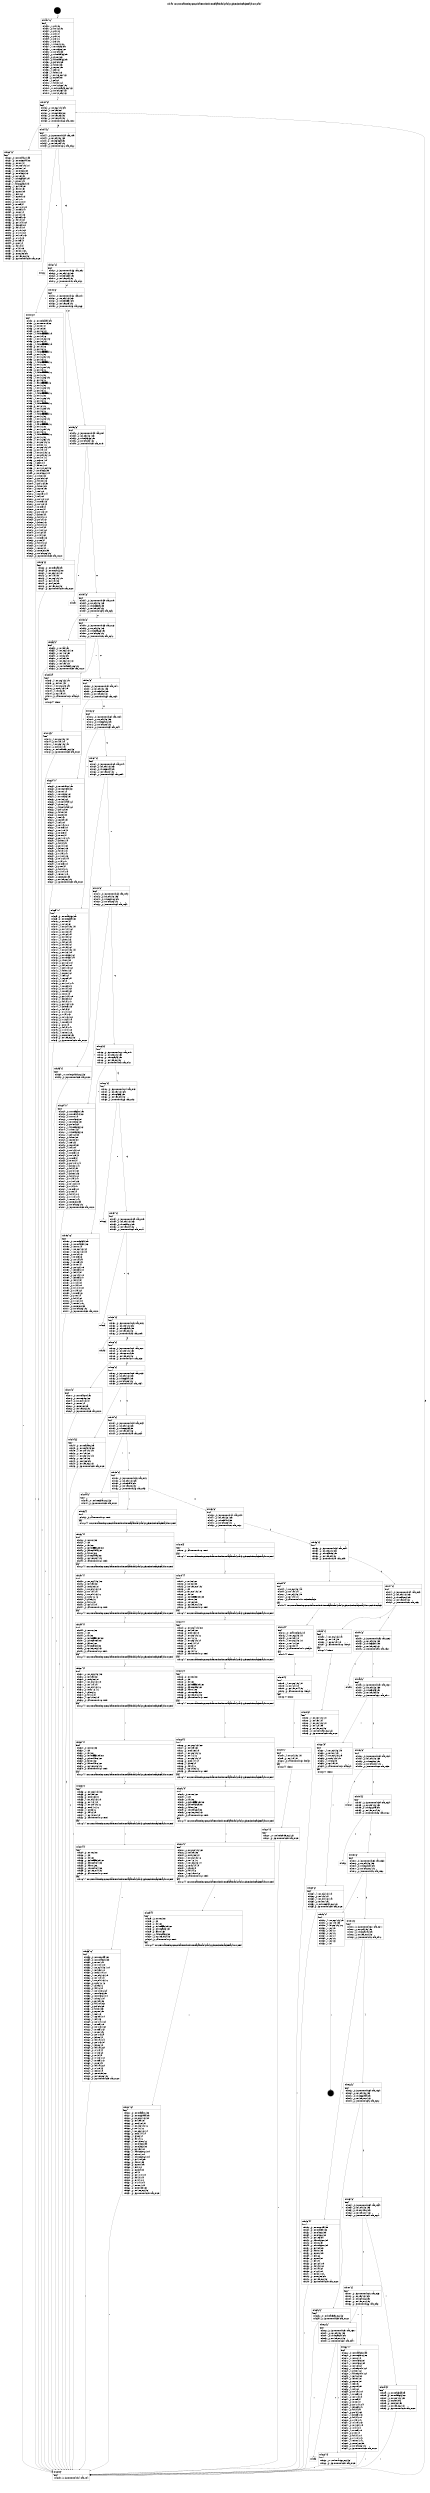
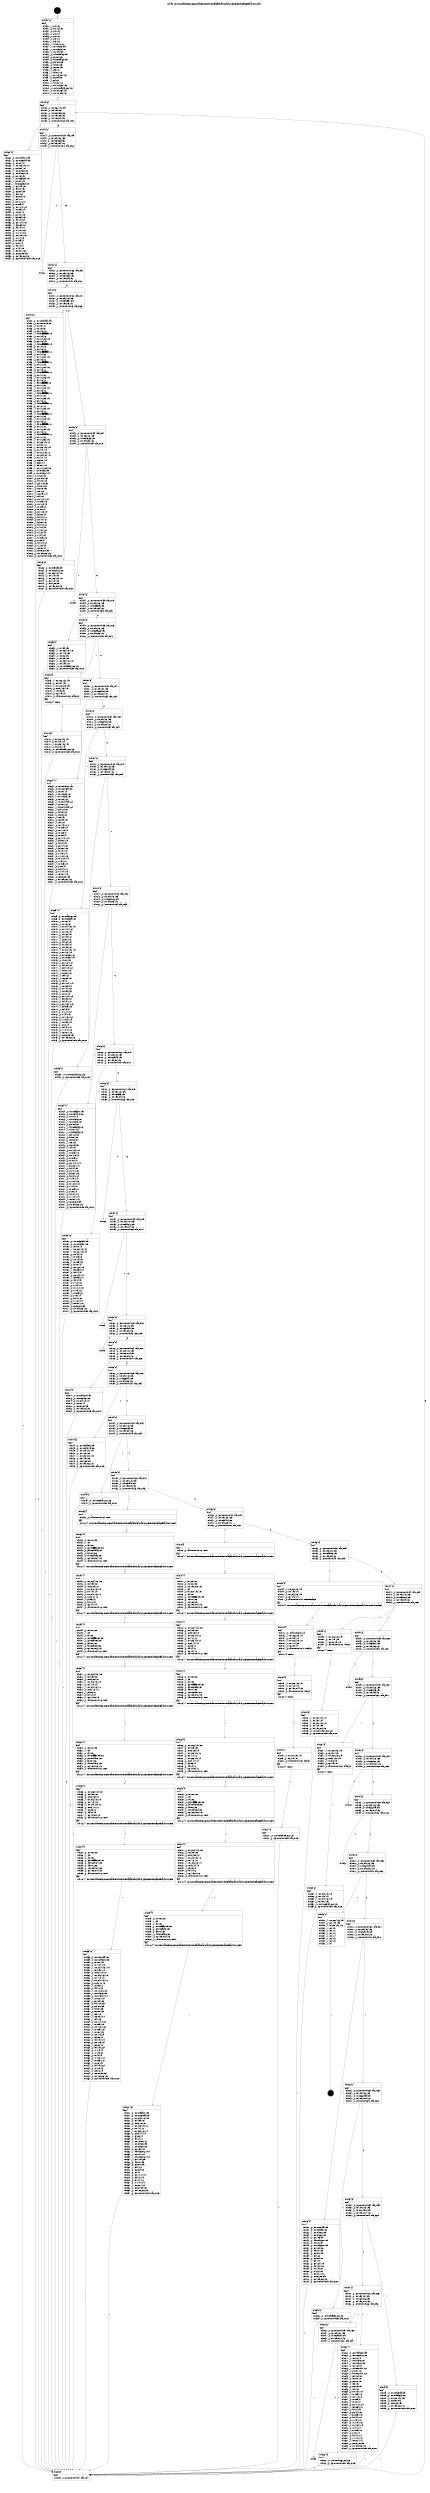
(41, 297) -> (63, 310)
